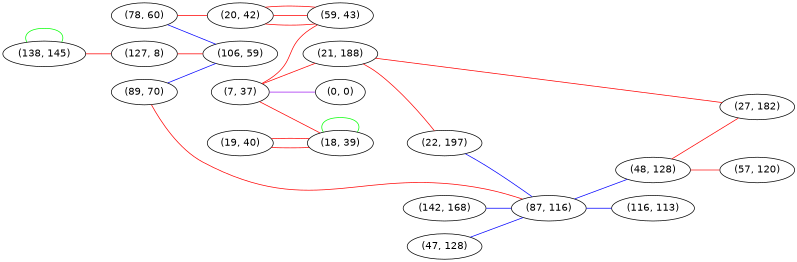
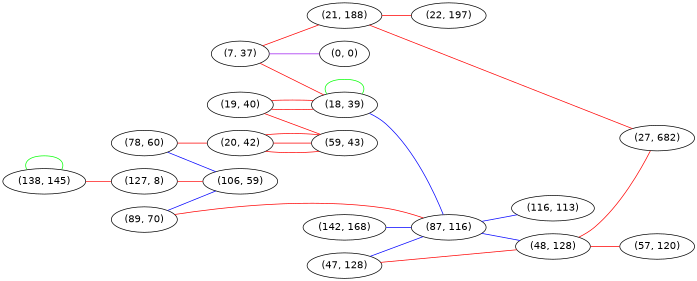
(290, 55) -> (292, 124)
(757, 107) -> (657, 138)
(499, 174) -> (414, 158)
none -> (449, 256)
